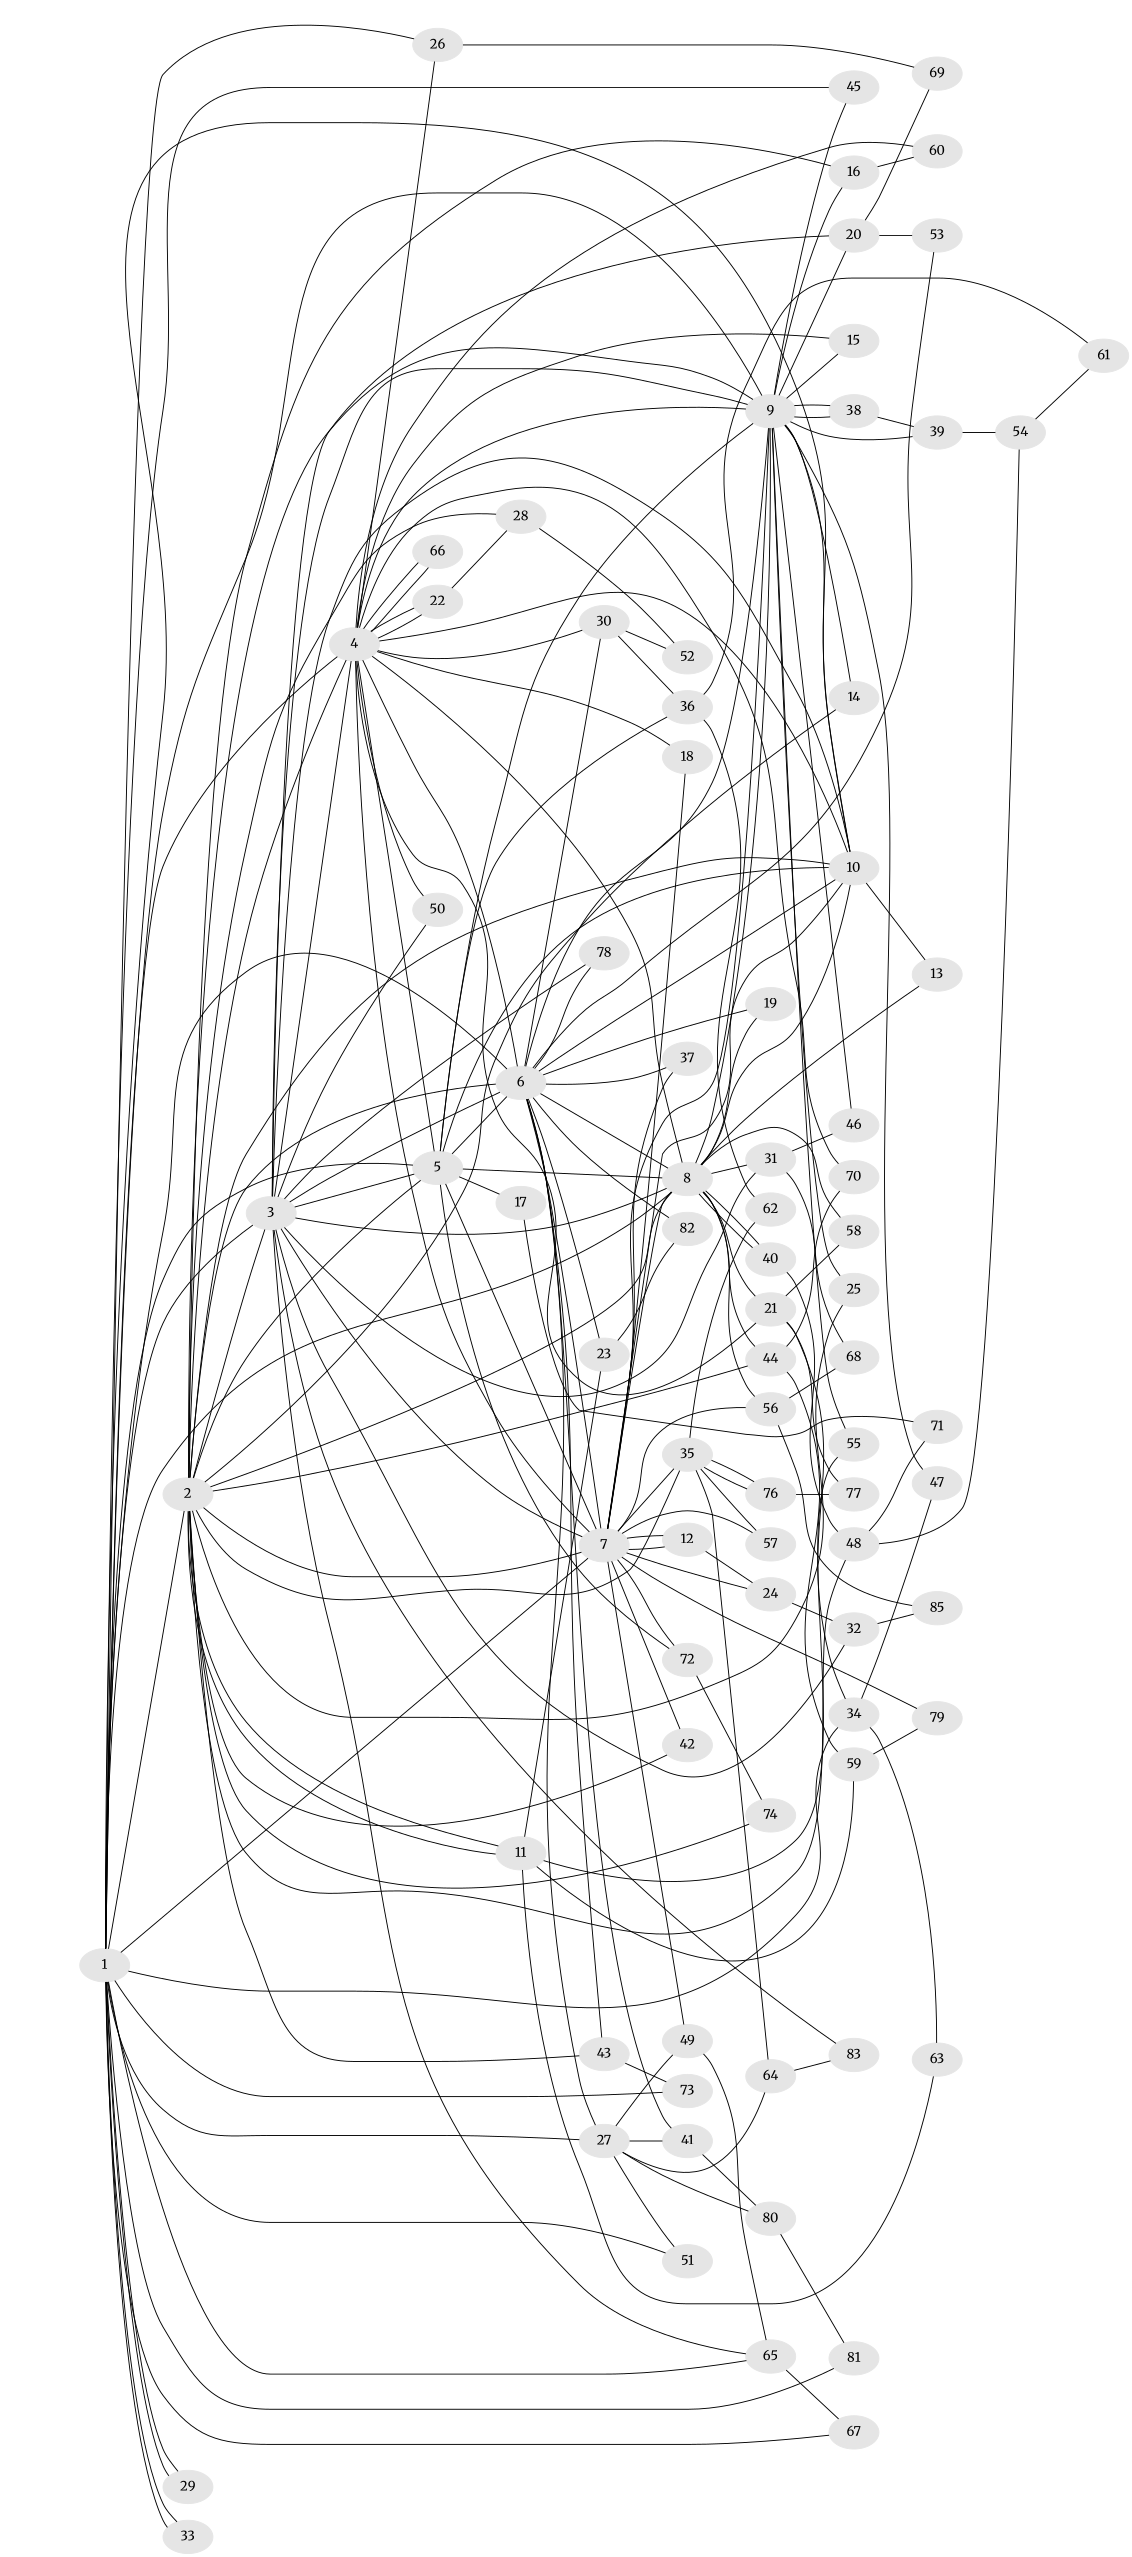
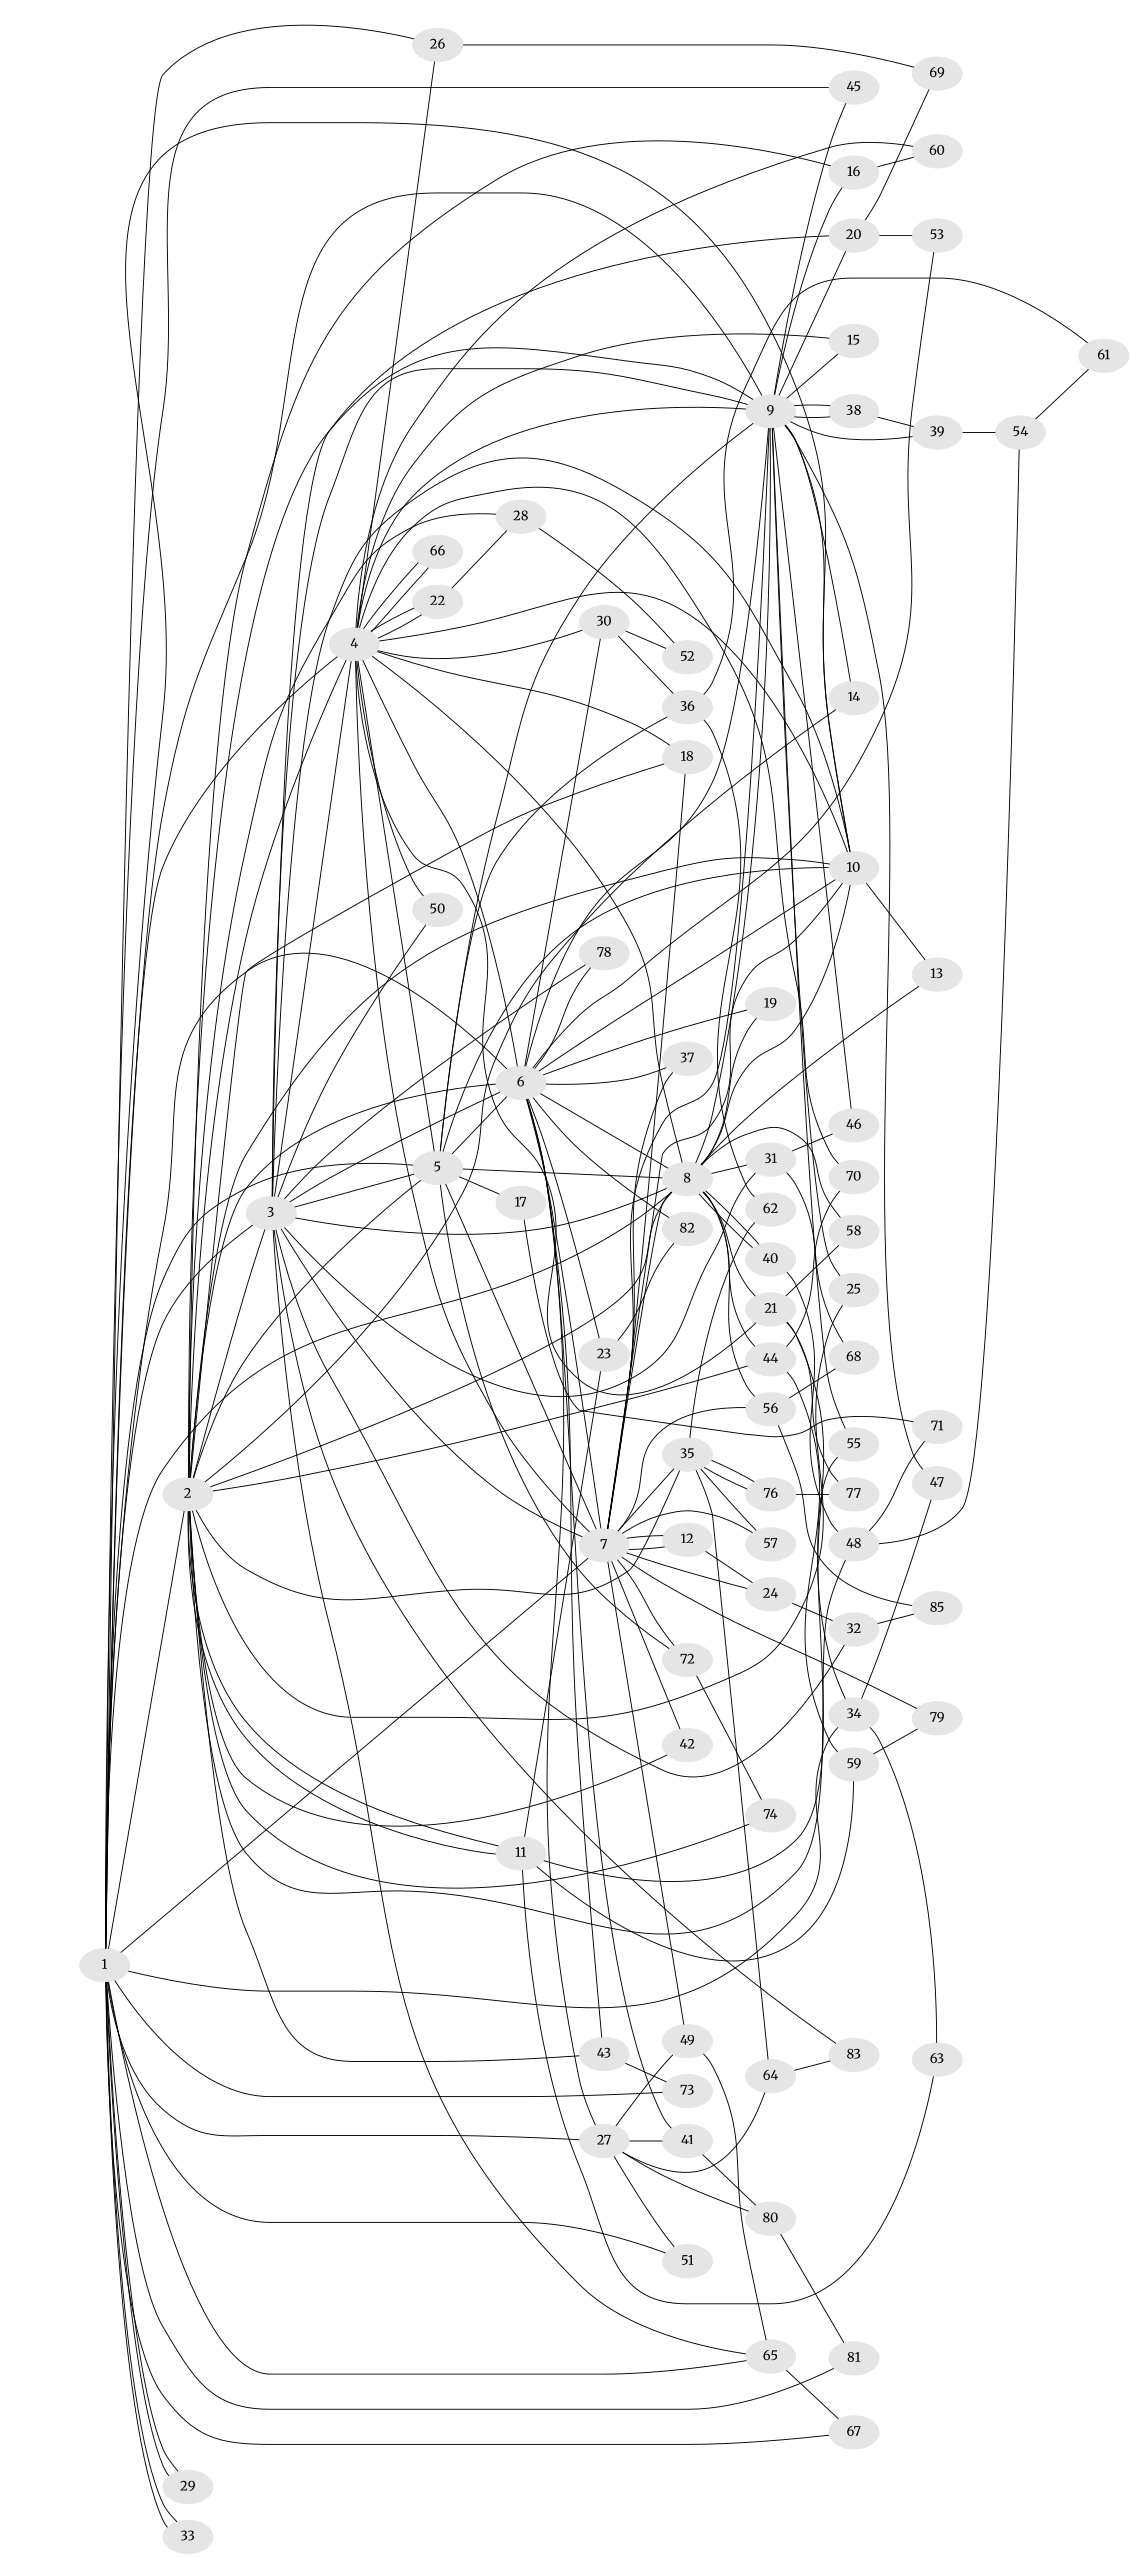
(395, 1577) -> (242, 992)
